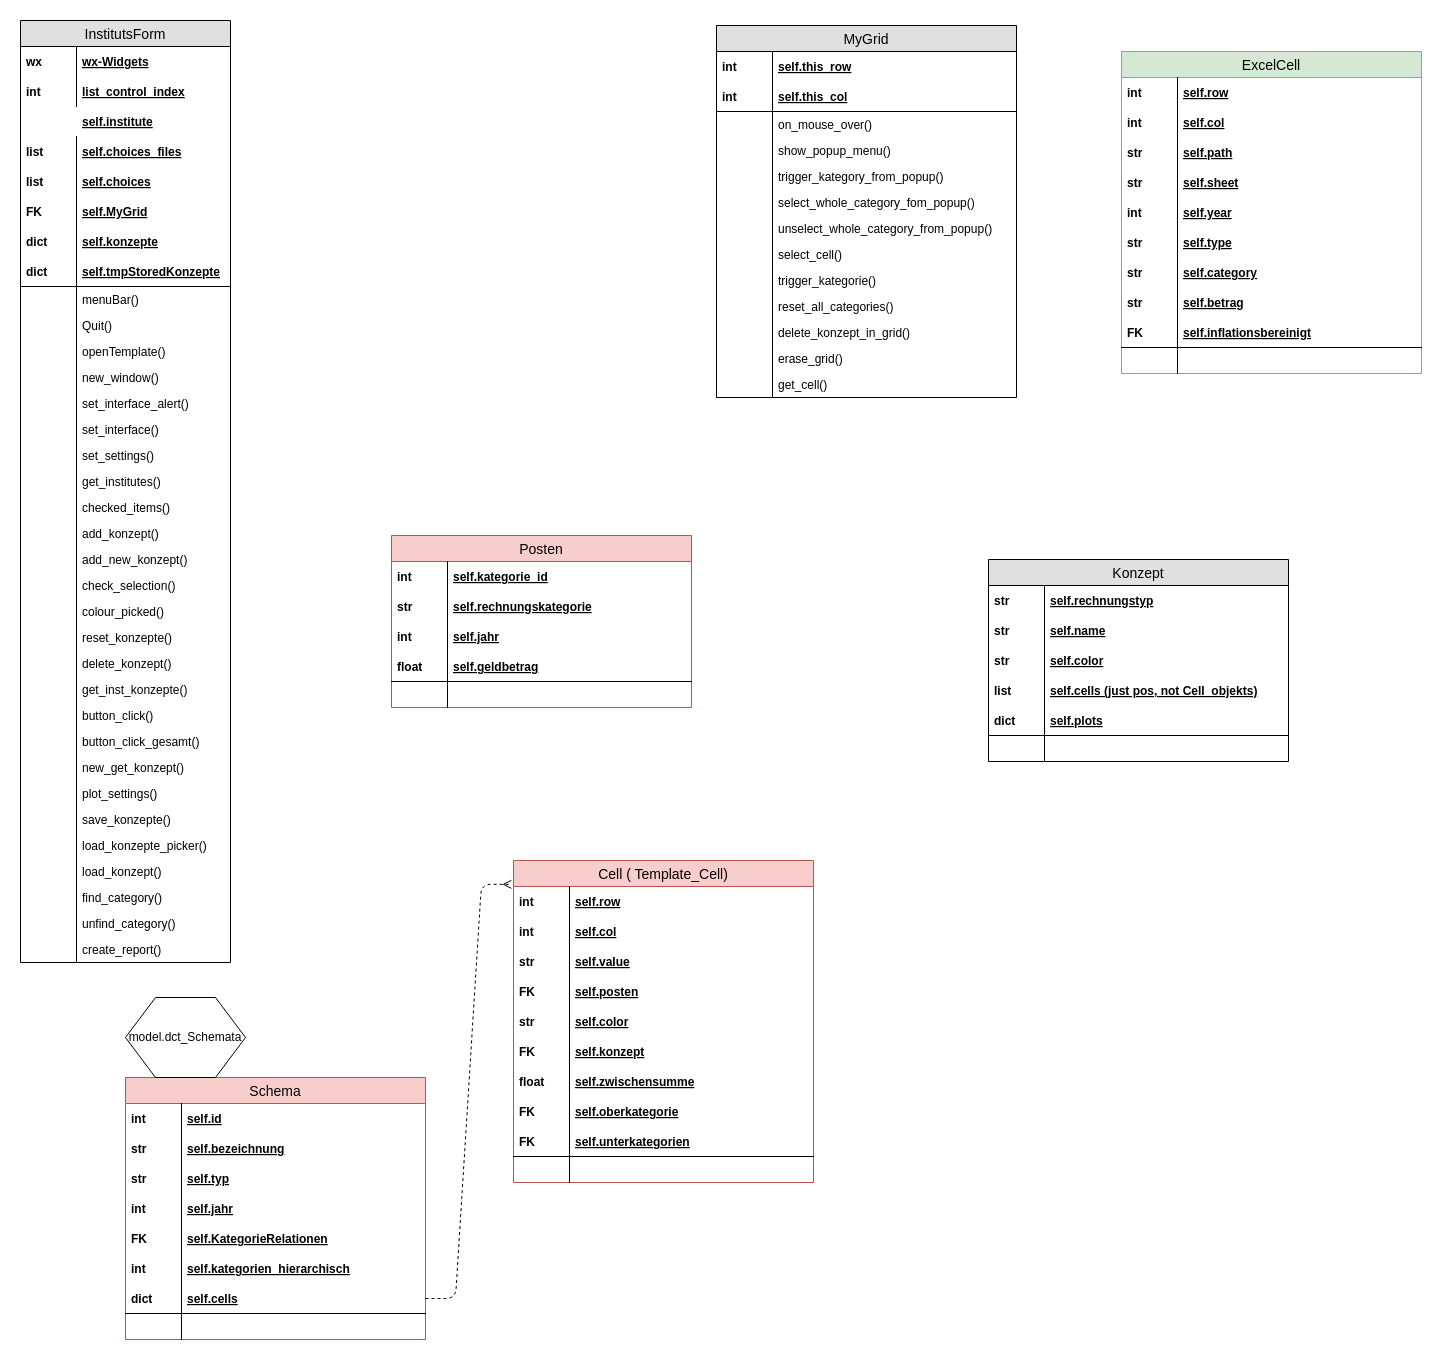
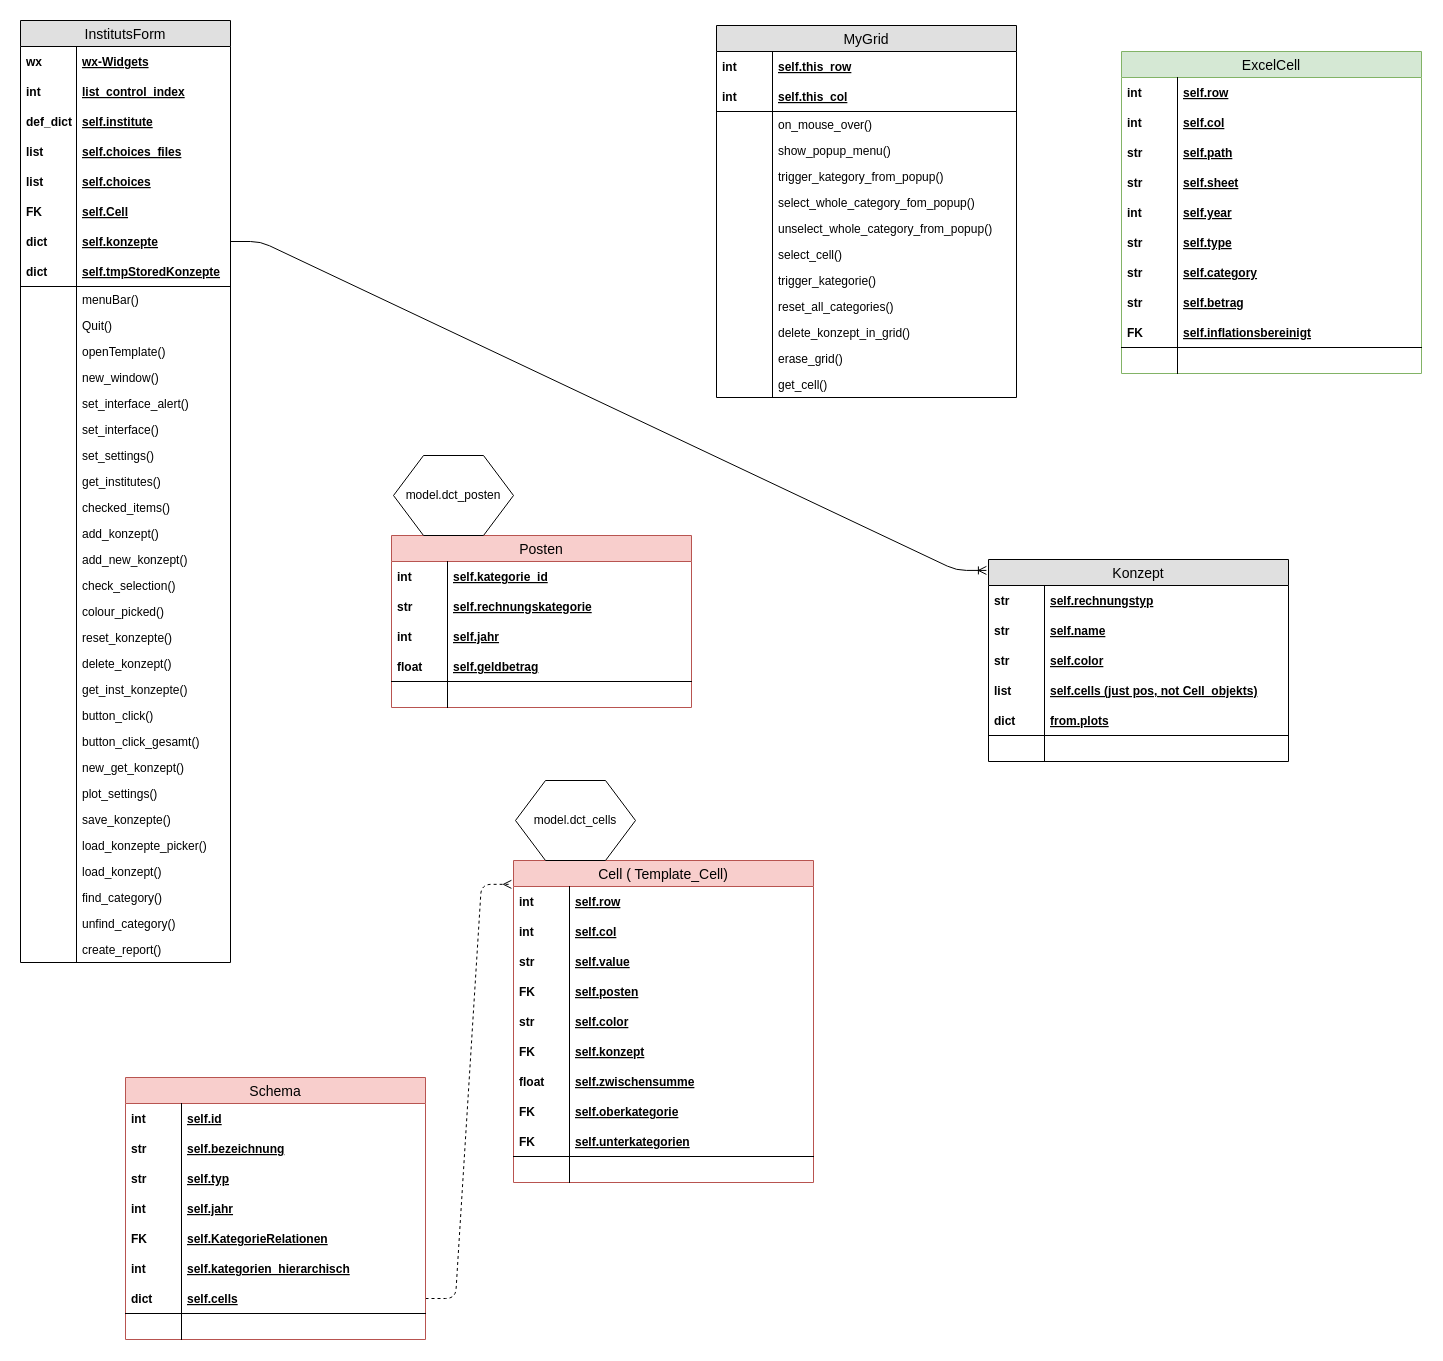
none -> (49, 122)
(114, 212) -> (106, 212)
none -> (609, 406)
none -> (454, 496)
(1079, 721) -> (1080, 721)
none -> (576, 821)
(186, 1038) -> none
